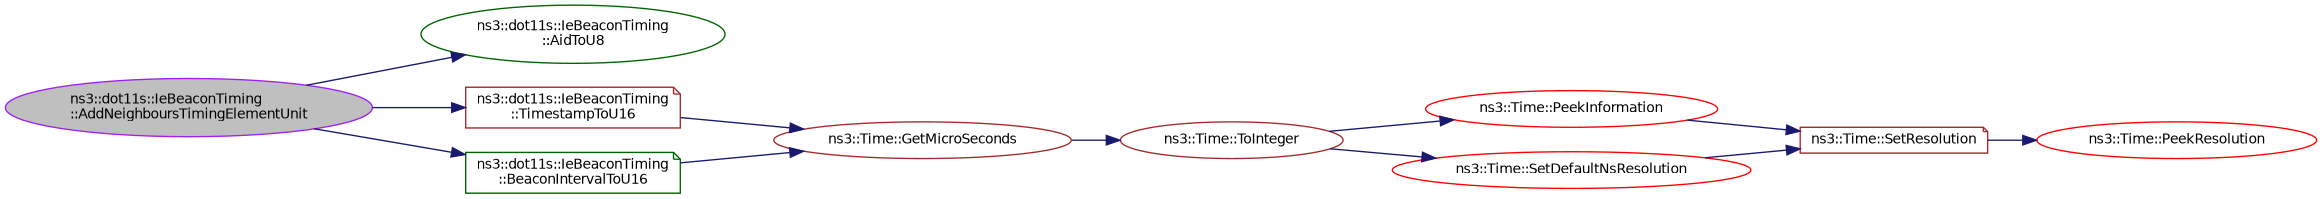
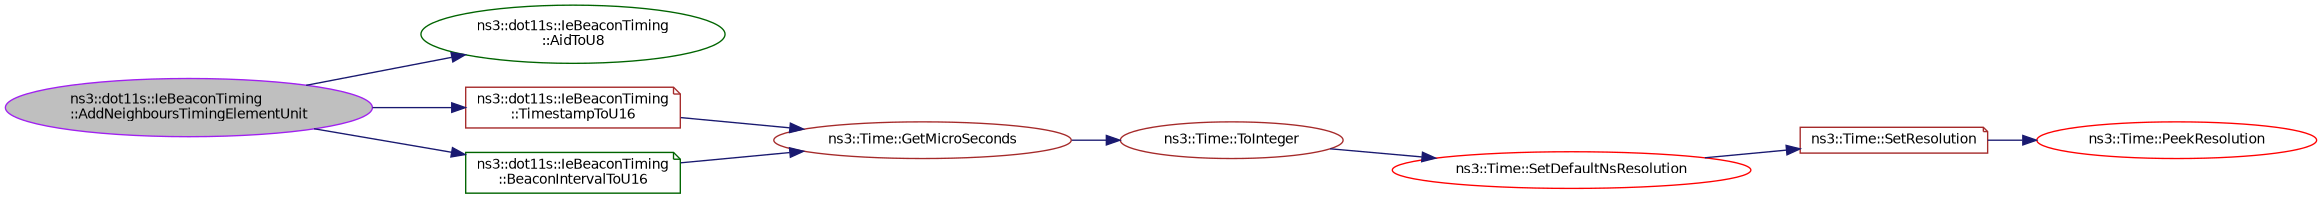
(1572, 109) -> none
